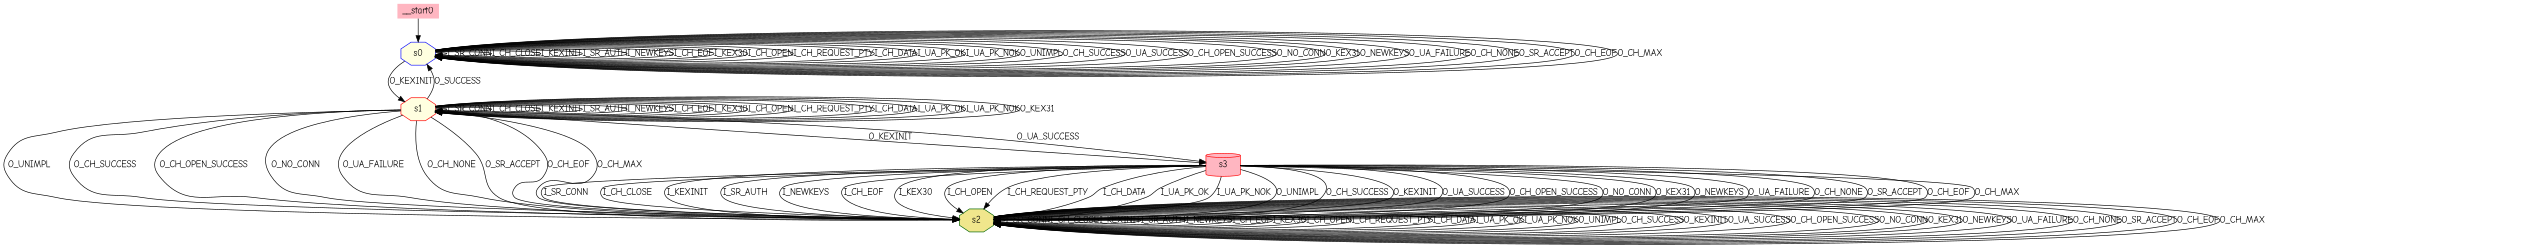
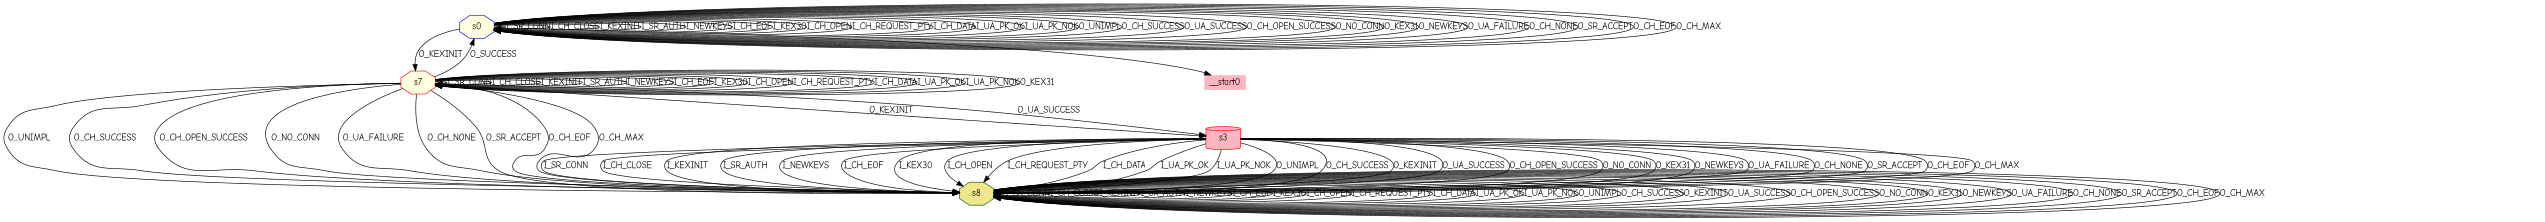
(418, 27) -> (851, 39)
(418, 109) -> (418, 83)
(977, 220) -> (977, 194)
